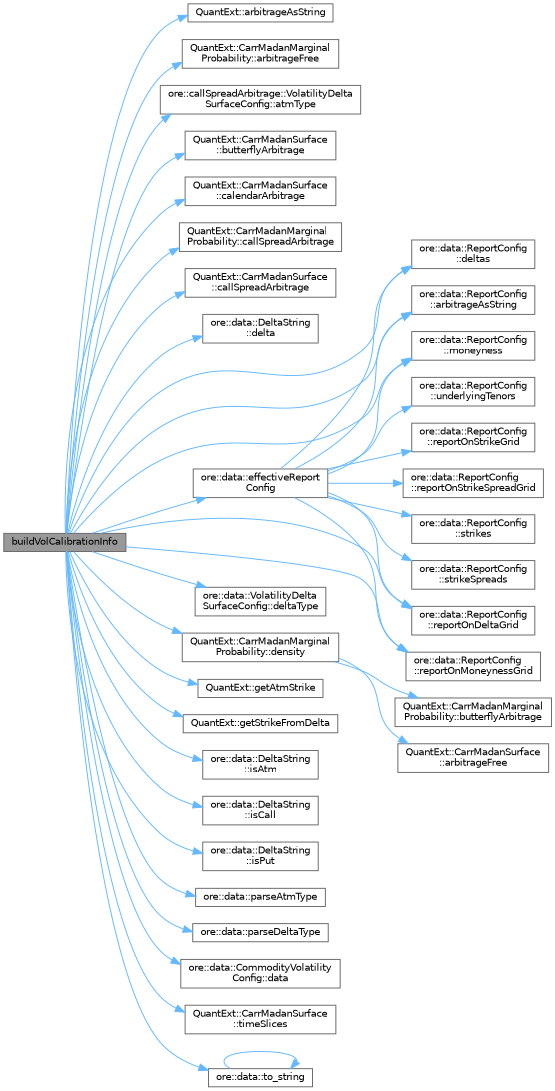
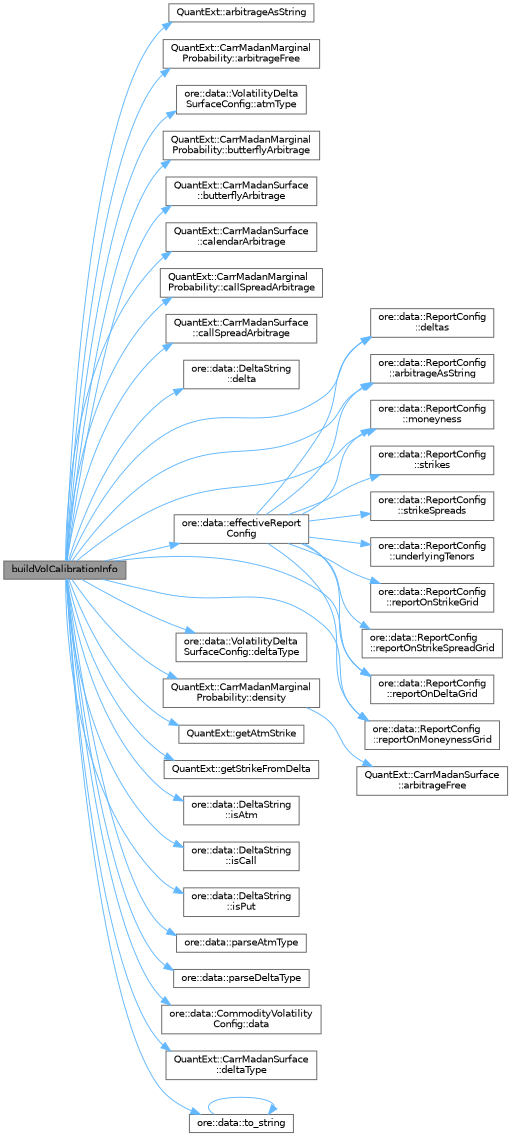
(260, 100) -> (241, 100)
(376, 678) -> (100, 338)
(260, 1020) -> (241, 1065)
